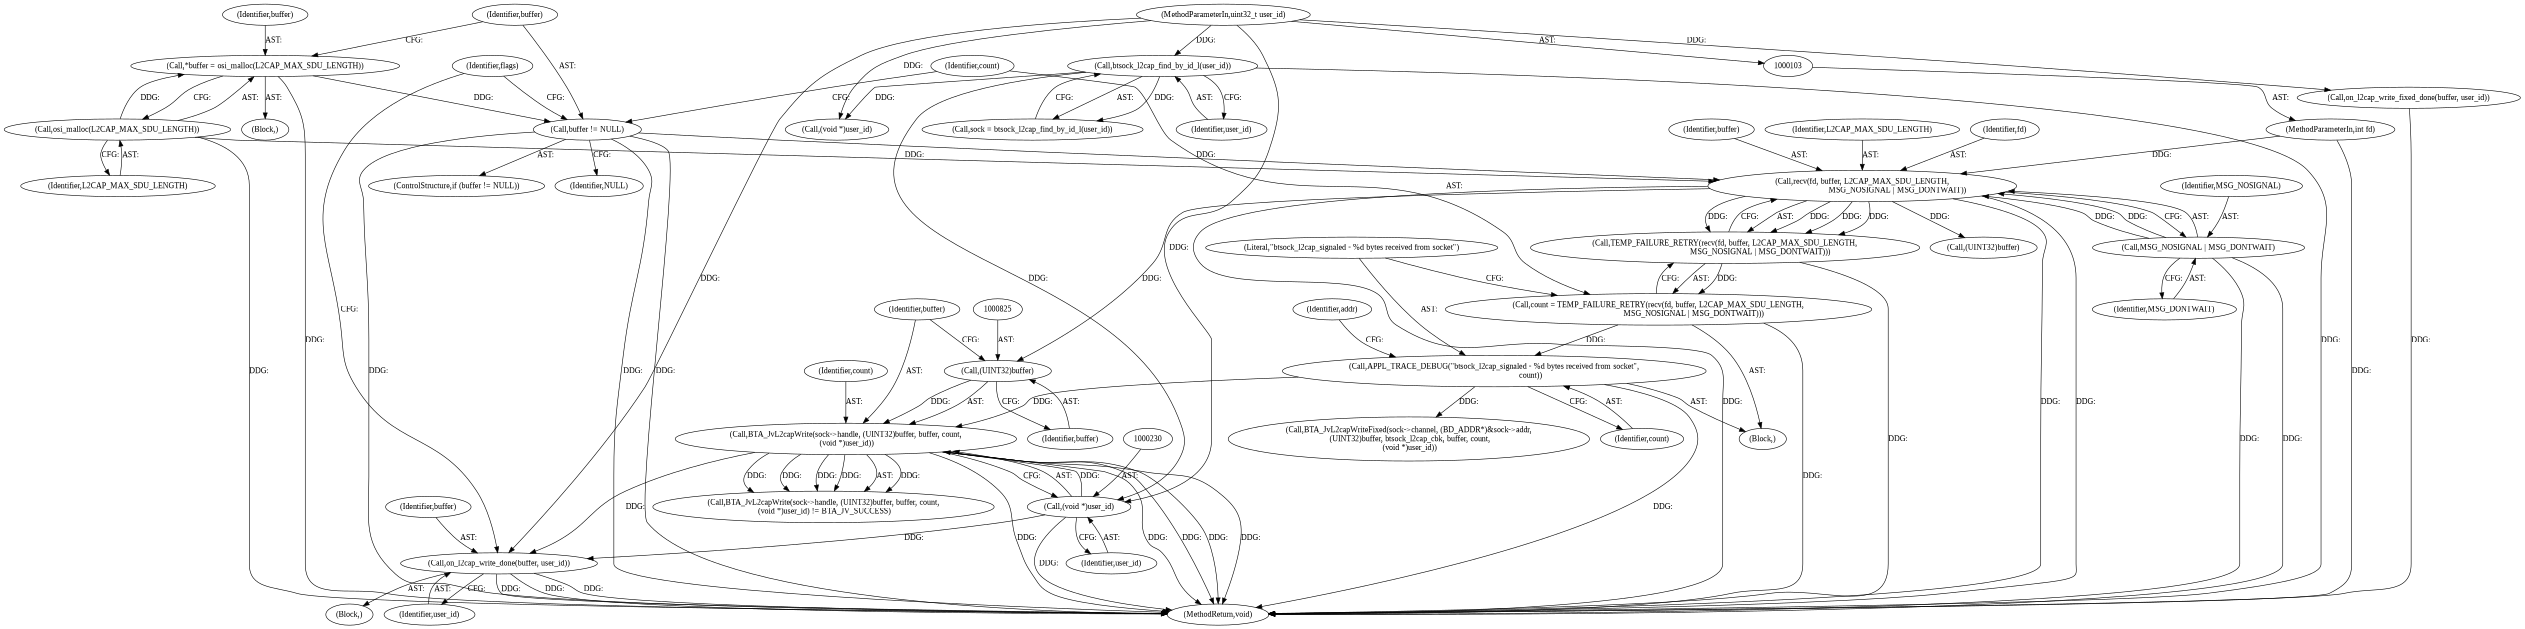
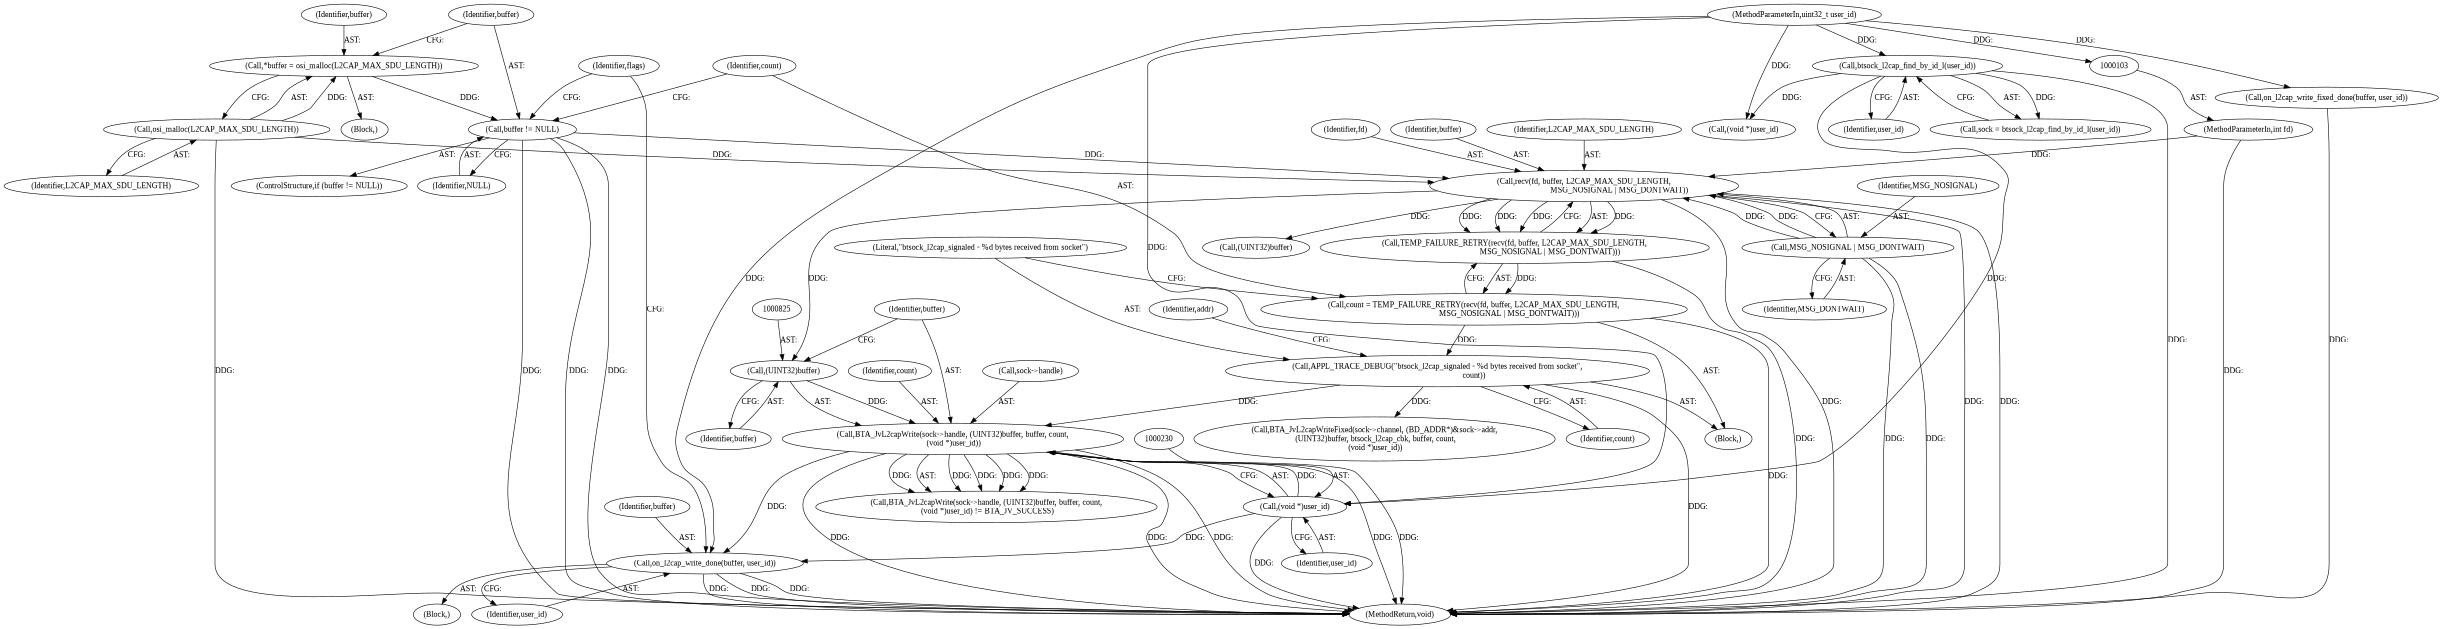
(1549, 40) -> (1984, 40)
none -> (462, 154)
none -> (1031, 371)
(410, 596) -> none
